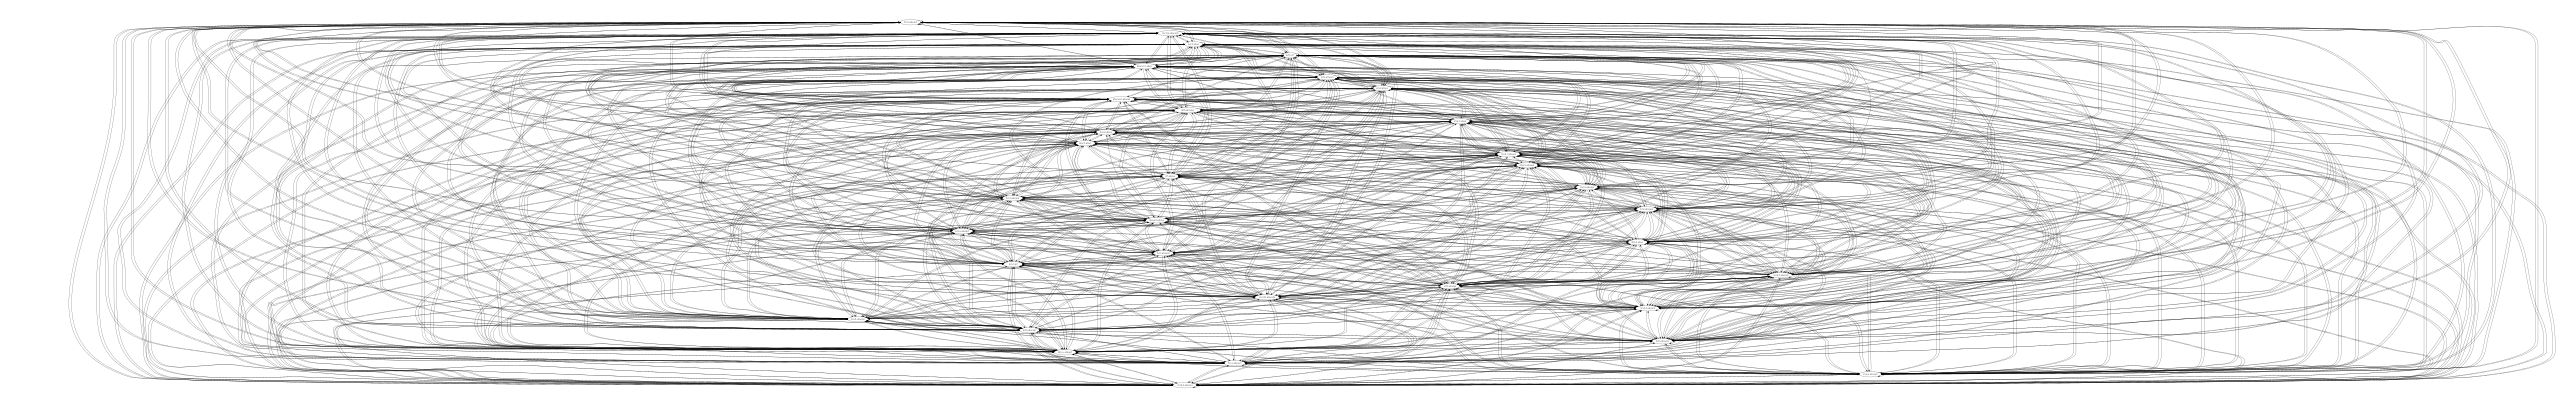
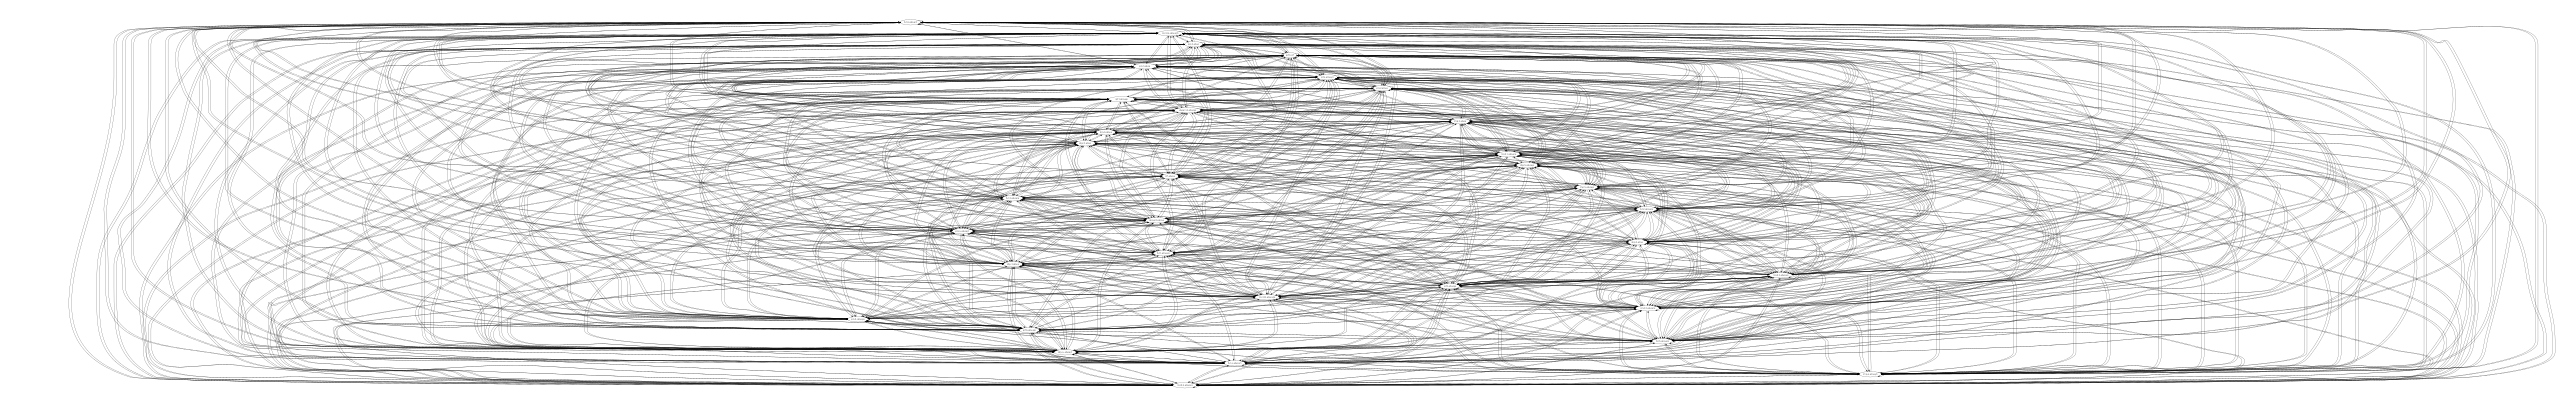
none -> (1711, 52)
(1145, 66) -> (1145, 66)
(1122, 99) -> (1122, 99)
(1188, 110) -> (1188, 110)
none -> (1118, 181)
(1013, 264) -> (1013, 264)
